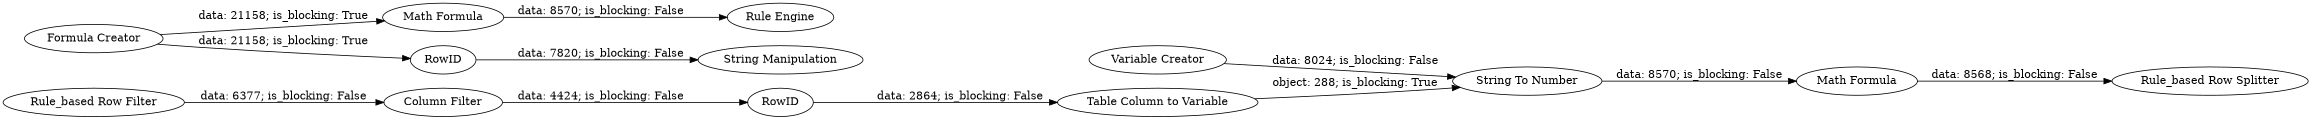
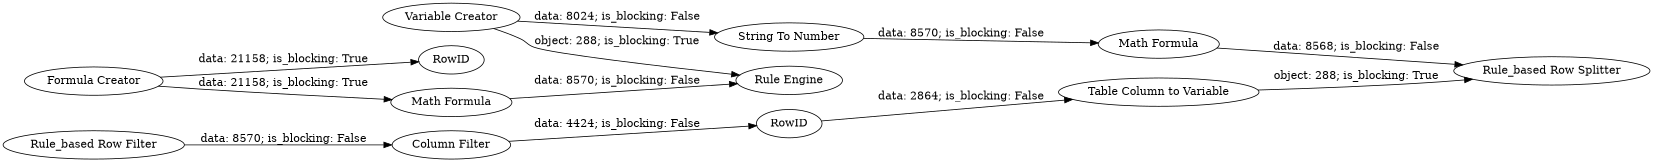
none -> (610, 60)
(780, 60) -> none
(1354, 94) -> (1361, 86)
(284, 96) -> (284, 139)
